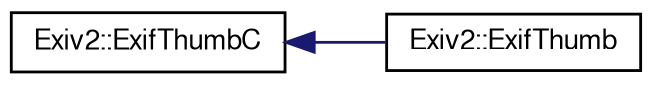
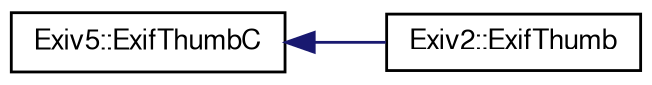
(148, 42) -> (148, 42)
